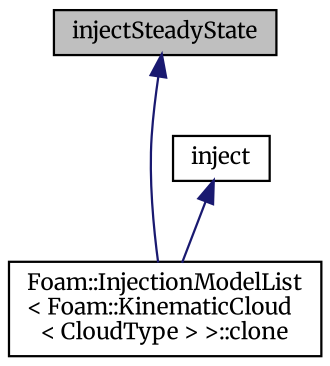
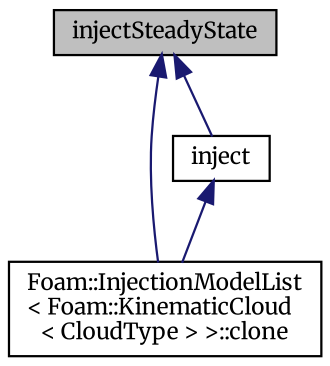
none -> (198, 106)
